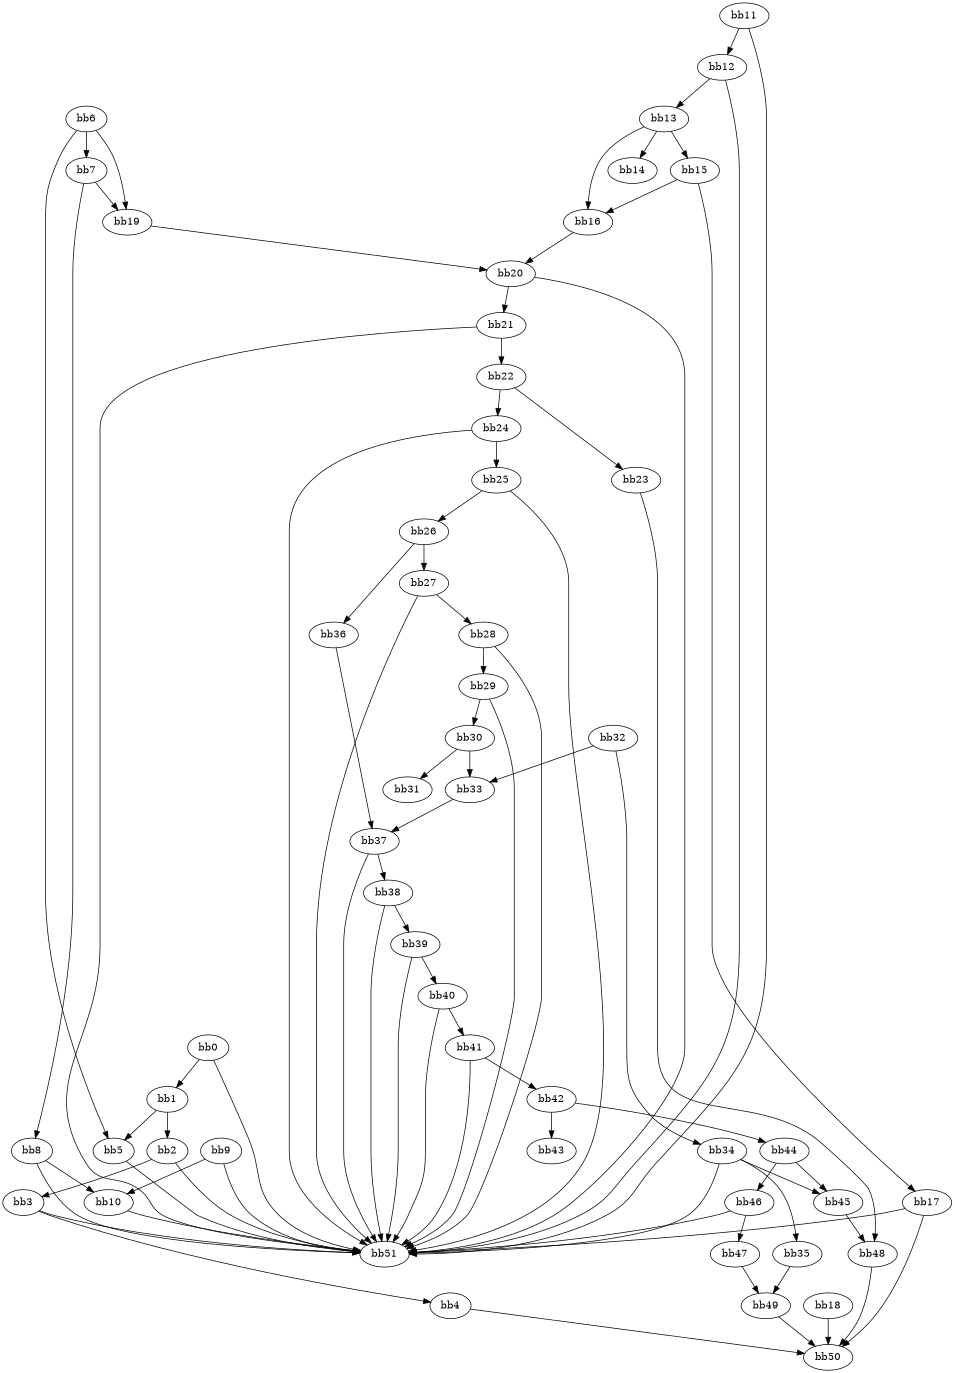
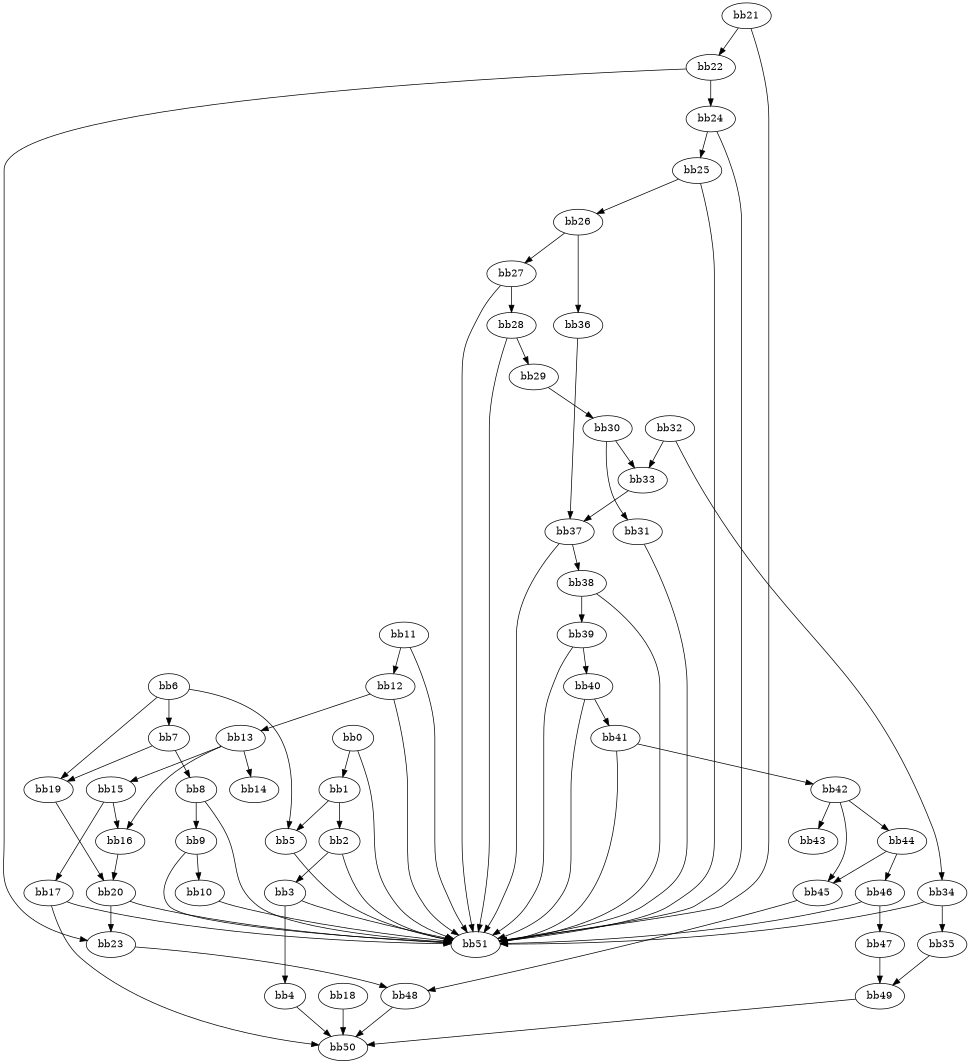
(507, 296) -> (111, 917)
(514, 985) -> (687, 801)
(67, 1174) -> (196, 812)
(777, 1175) -> (846, 840)
